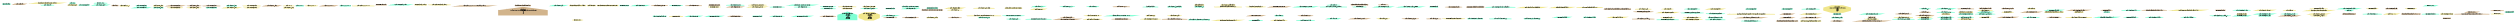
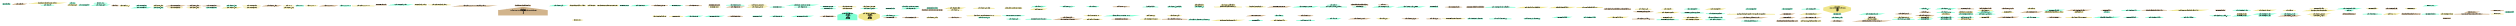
(660, 16) -> (660, 16)
